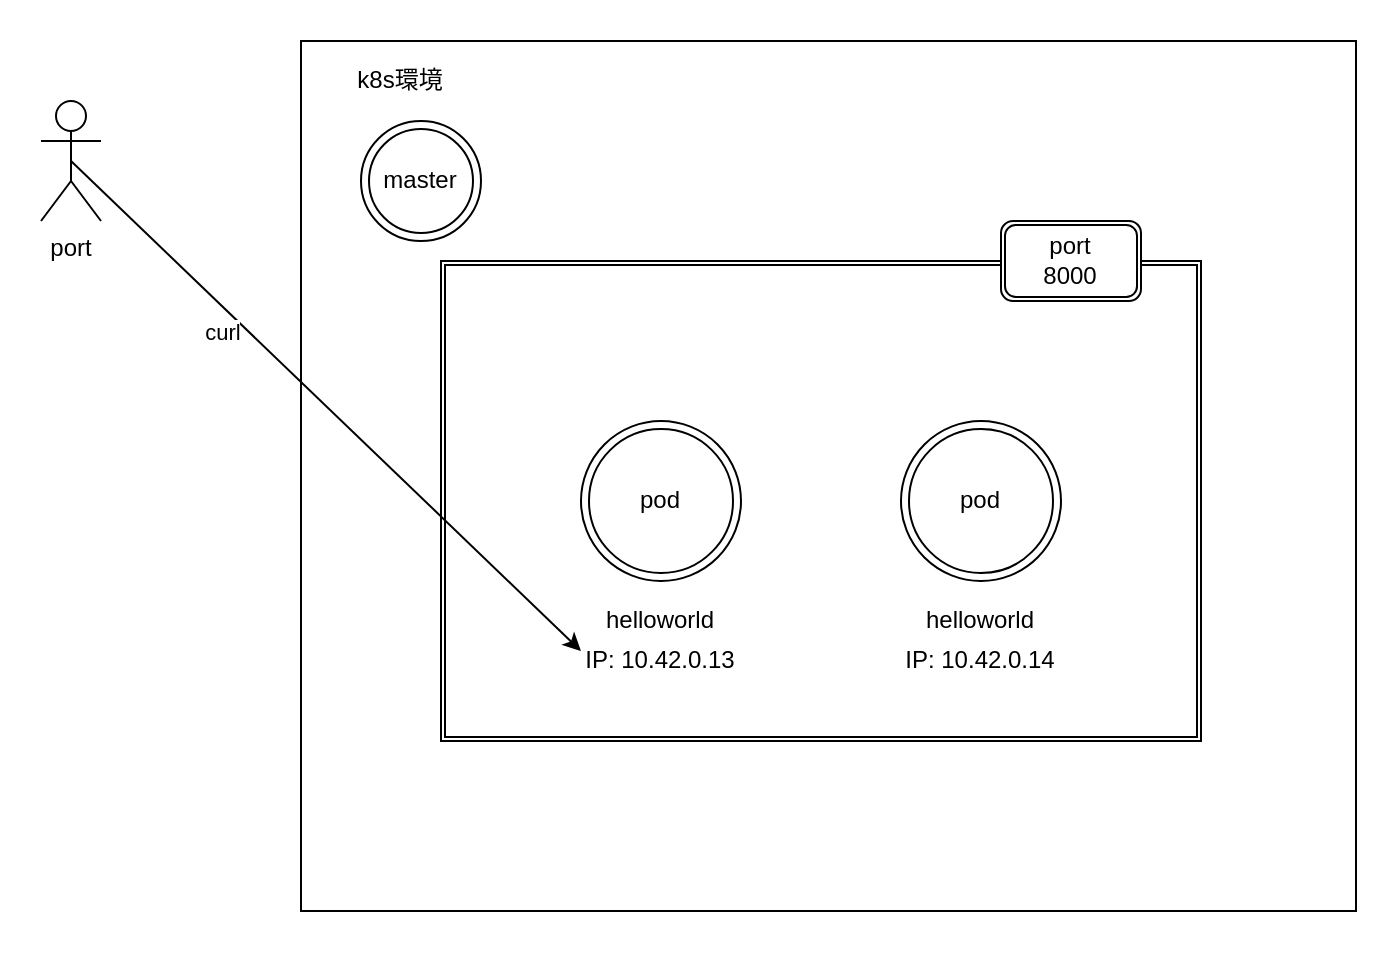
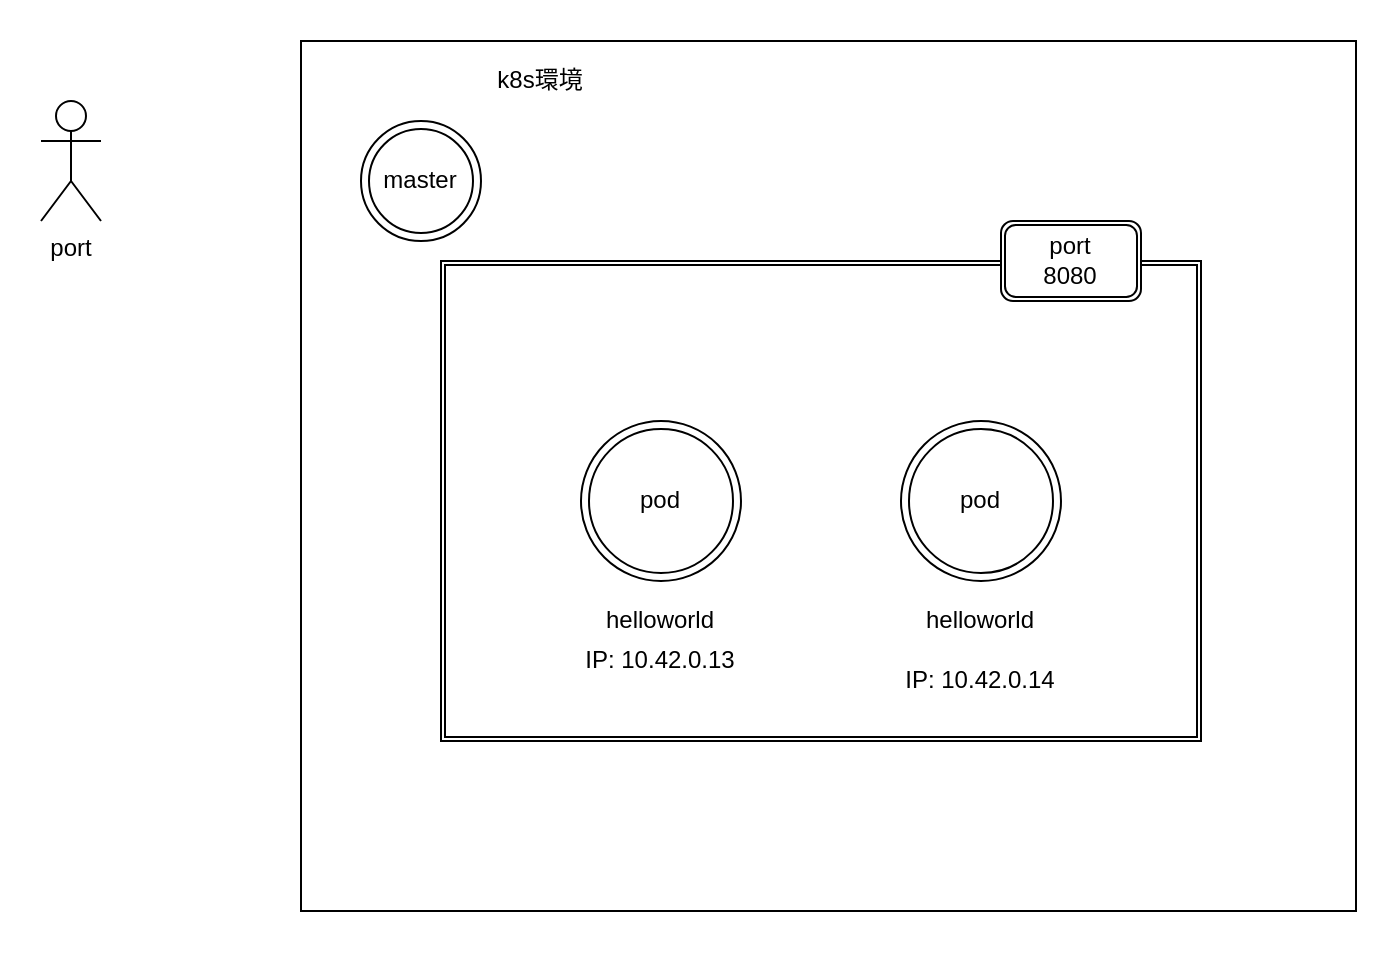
(401, 81) -> (541, 81)
(1071, 261) -> (1071, 261)
(323, 403) -> none
(981, 661) -> (981, 681)
